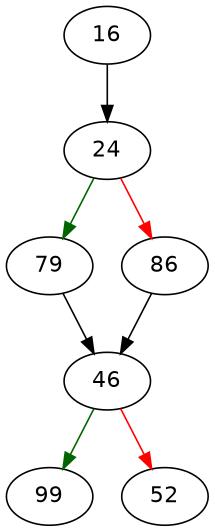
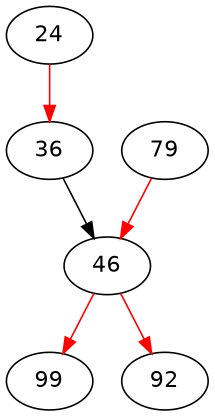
(107, 35) -> none
(82, 201) -> none
(165, 266) -> (50, 151)
(75, 316) -> (140, 201)
(82, 432) -> (82, 316)
(165, 496) -> (165, 381)
